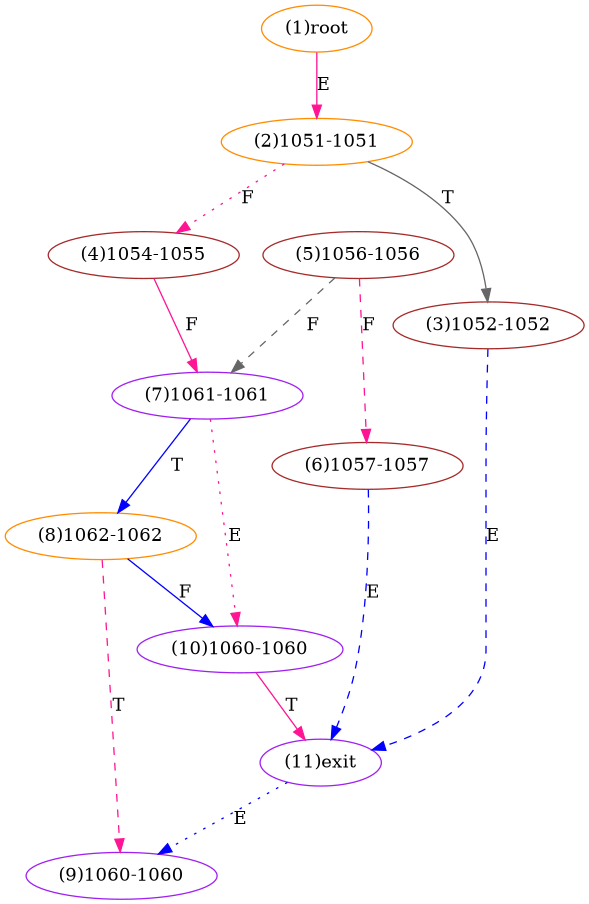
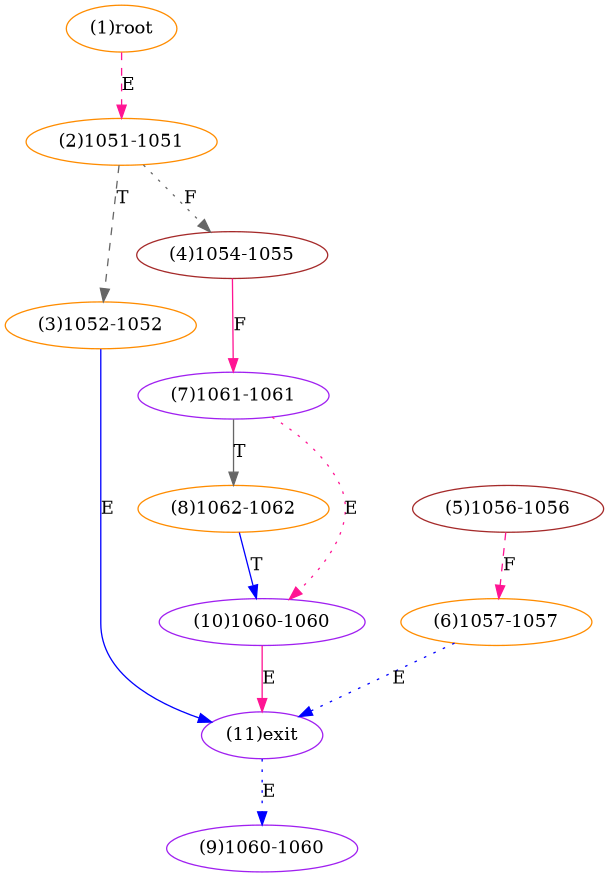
(317, 79) -> (122, 79)
(236, 195) -> (172, 194)
(445, 210) -> (112, 227)
(288, 321) -> none
(489, 325) -> (101, 325)
(158, 461) -> (234, 446)
(368, 466) -> (496, 622)
(486, 574) -> (101, 559)
(185, 593) -> (257, 565)
(364, 610) -> (383, 677)
(111, 699) -> none
(292, 706) -> (269, 679)
